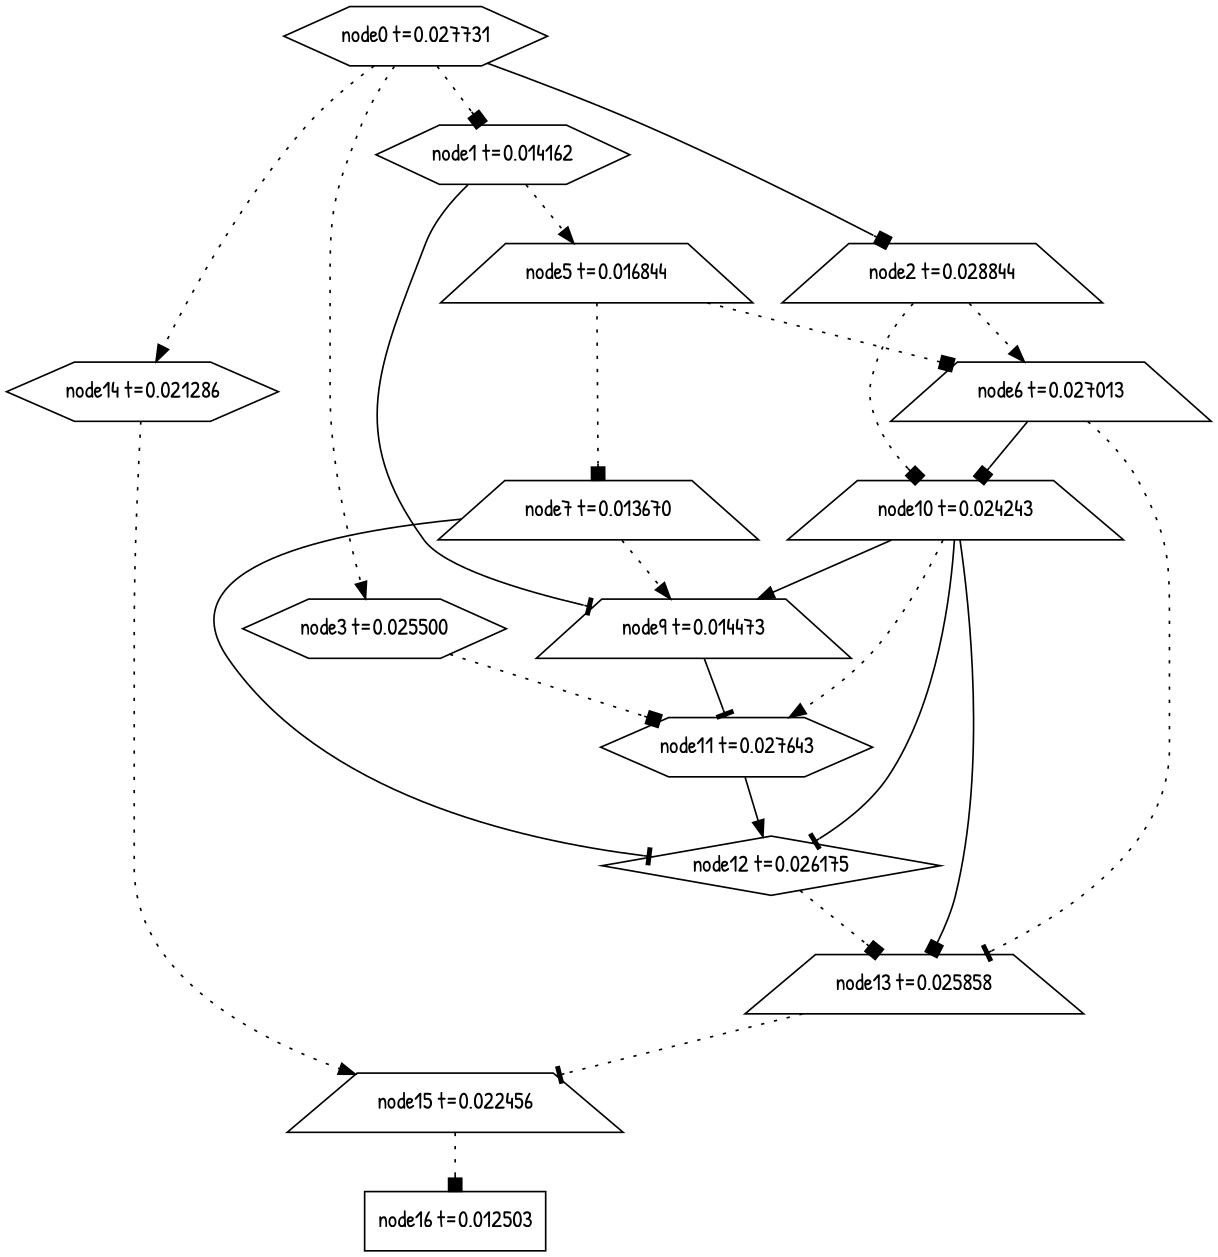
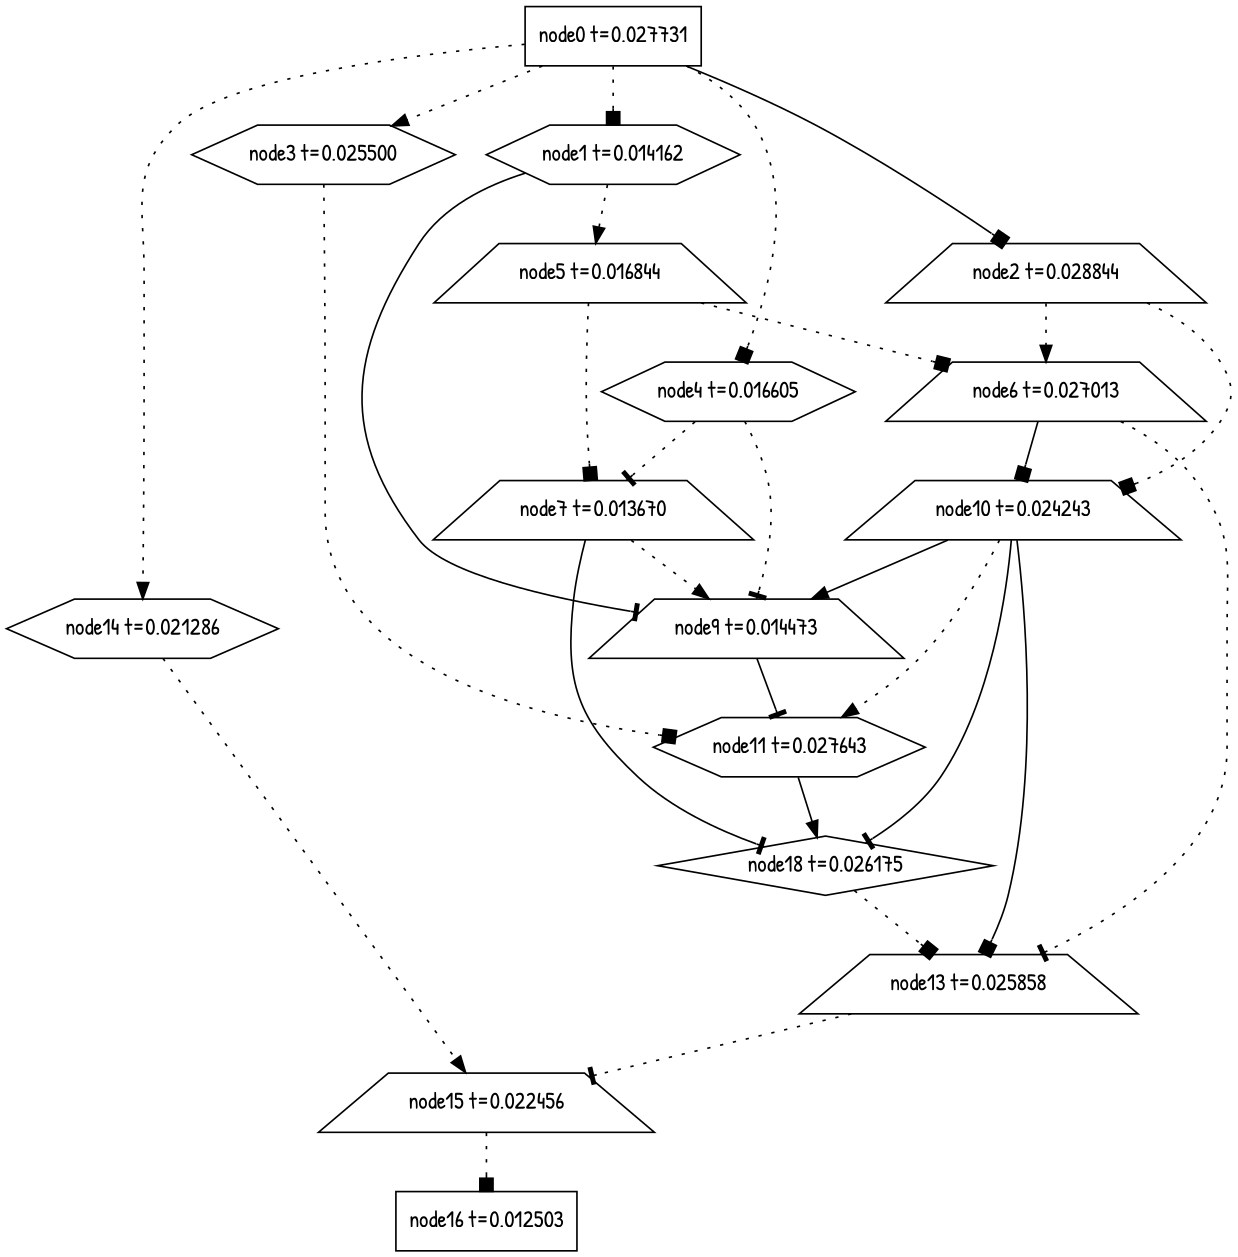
(416, 36) -> (613, 36)
none -> (728, 392)
(771, 866) -> (825, 866)
